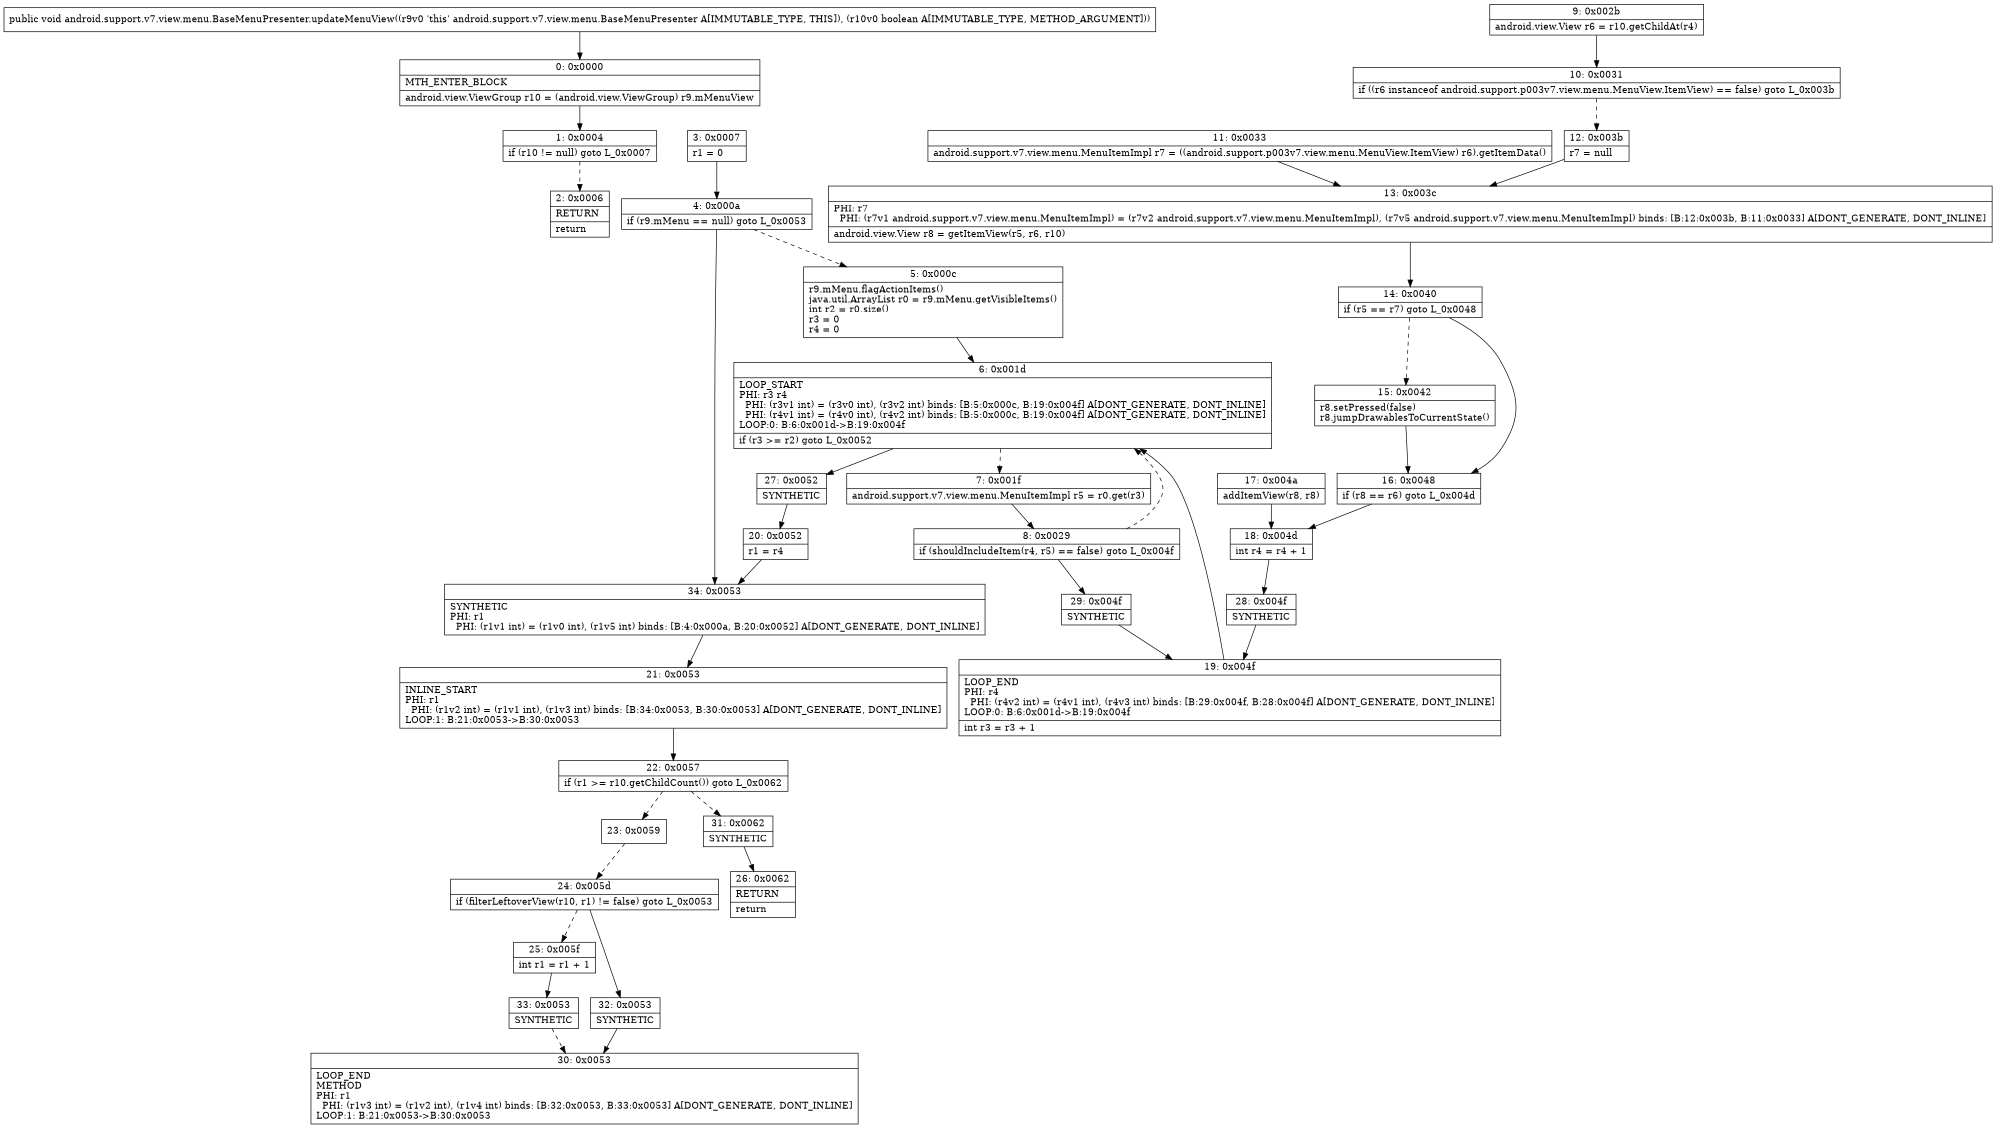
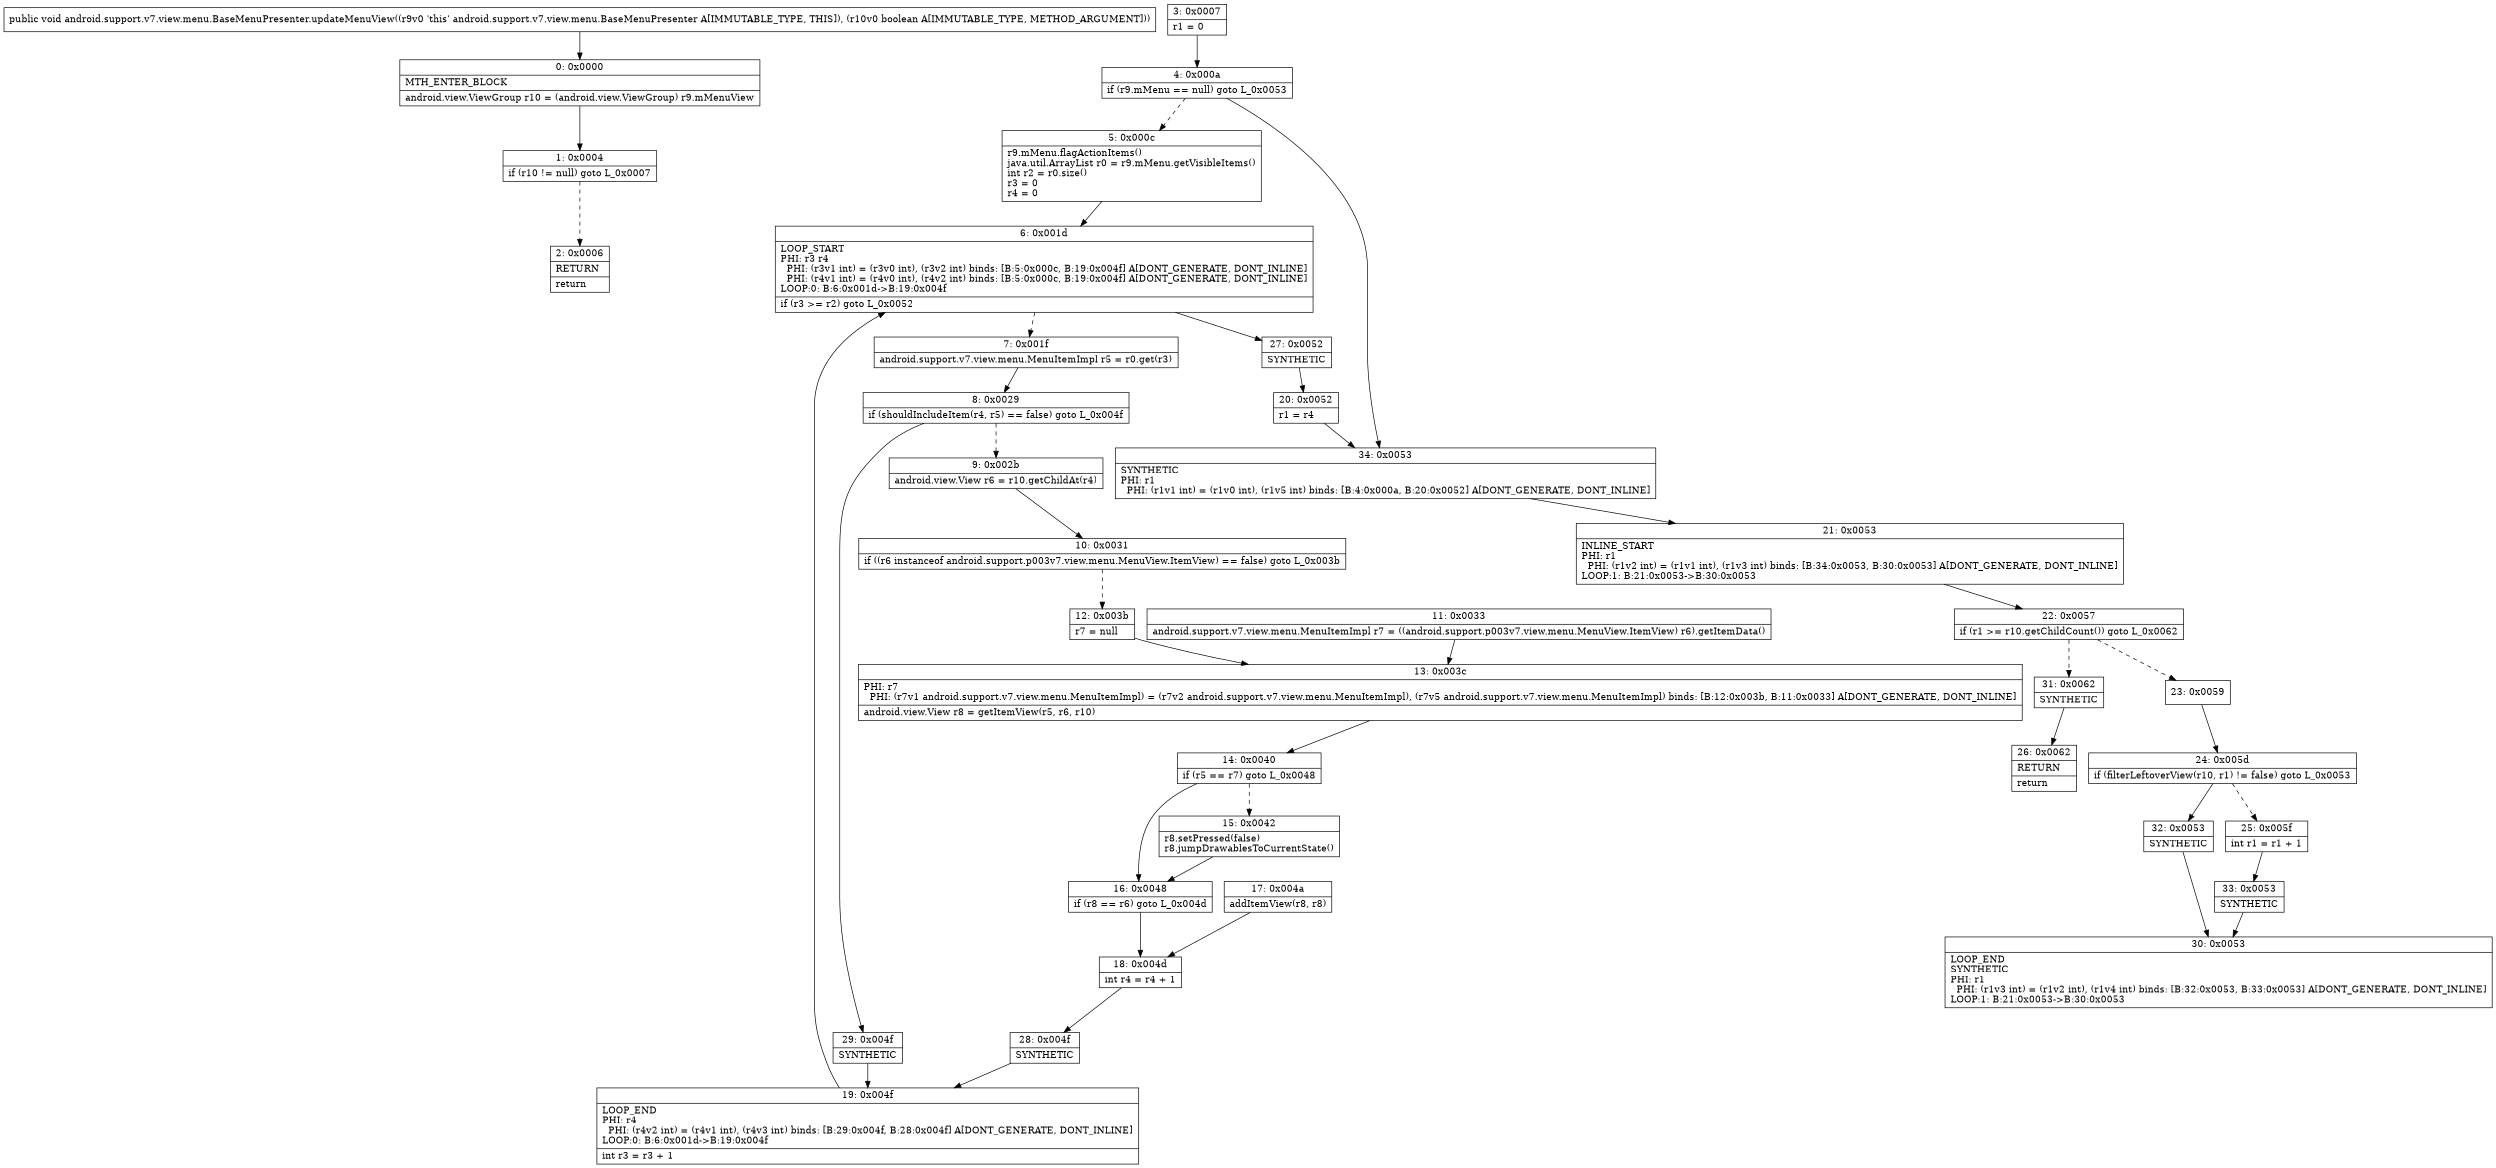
(1162, 495) -> (996, 437)
(613, 859) -> (2209, 725)
(557, 1038) -> (2239, 922)
(339, 1086) -> (1980, 970)
